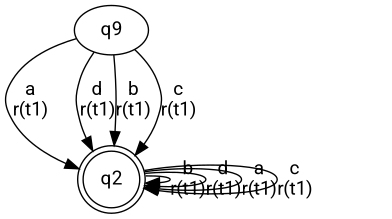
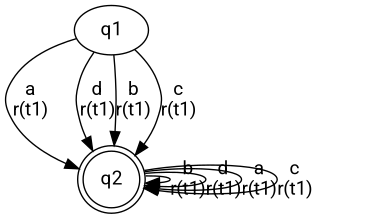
(111, 30) -> (111, 30)
